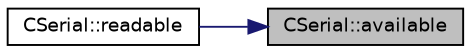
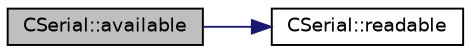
(224, 27) -> (227, 27)
